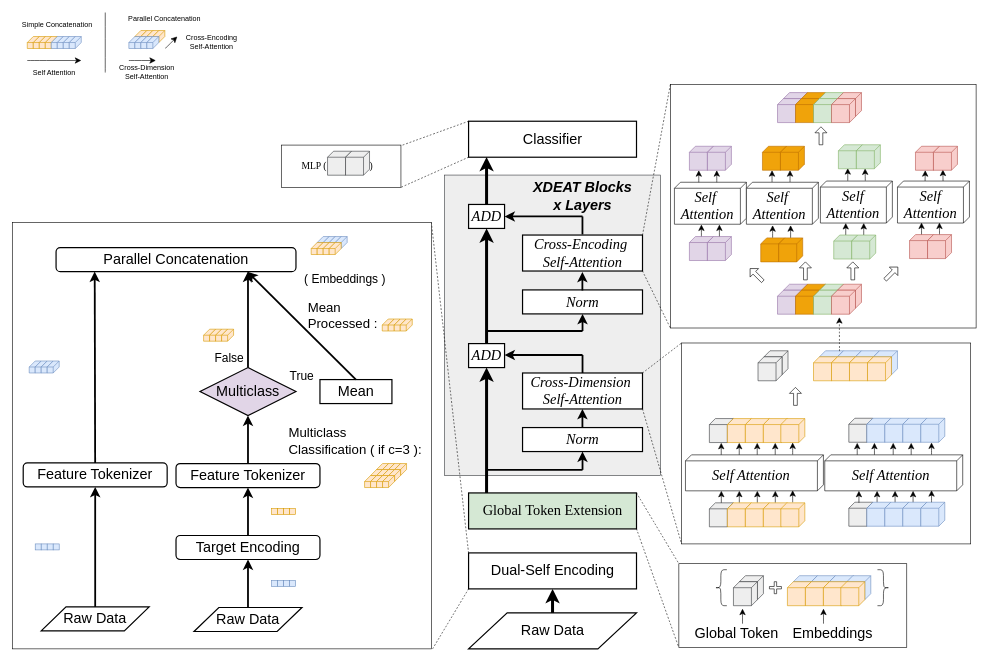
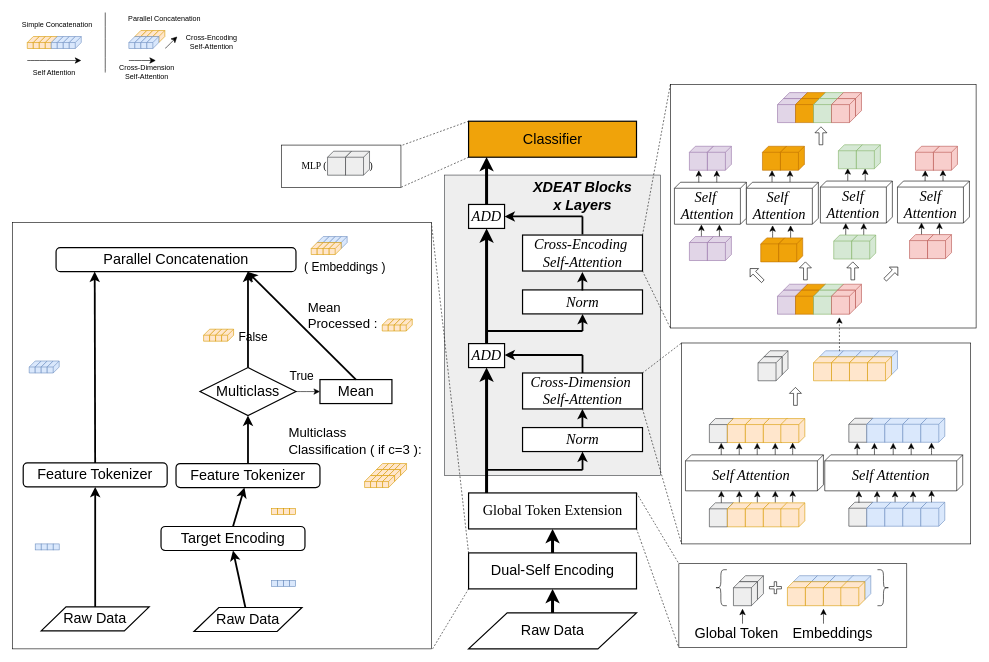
(553, 139) -> (553, 139)
(347, 278) -> (347, 266)
(229, 358) -> (253, 337)
(248, 392) -> (248, 392)
none -> (304, 392)
(553, 511) -> (553, 511)
(248, 548) -> (233, 539)
none -> (553, 548)
